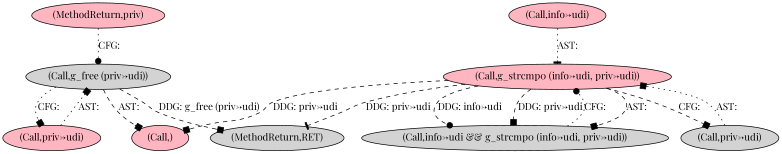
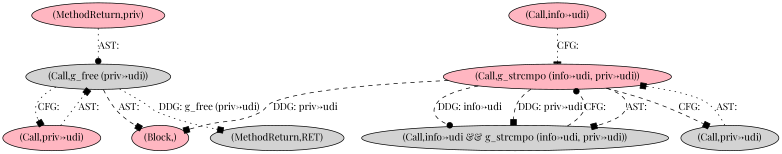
(111, 46) -> (111, 46)
(569, 46) -> (569, 46)
(385, 97) -> none
(583, 112) -> (583, 112)
(165, 115) -> (165, 115)
(160, 138) -> (160, 138)
